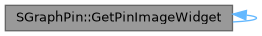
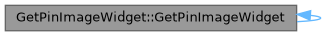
(119, 18) -> (151, 18)
